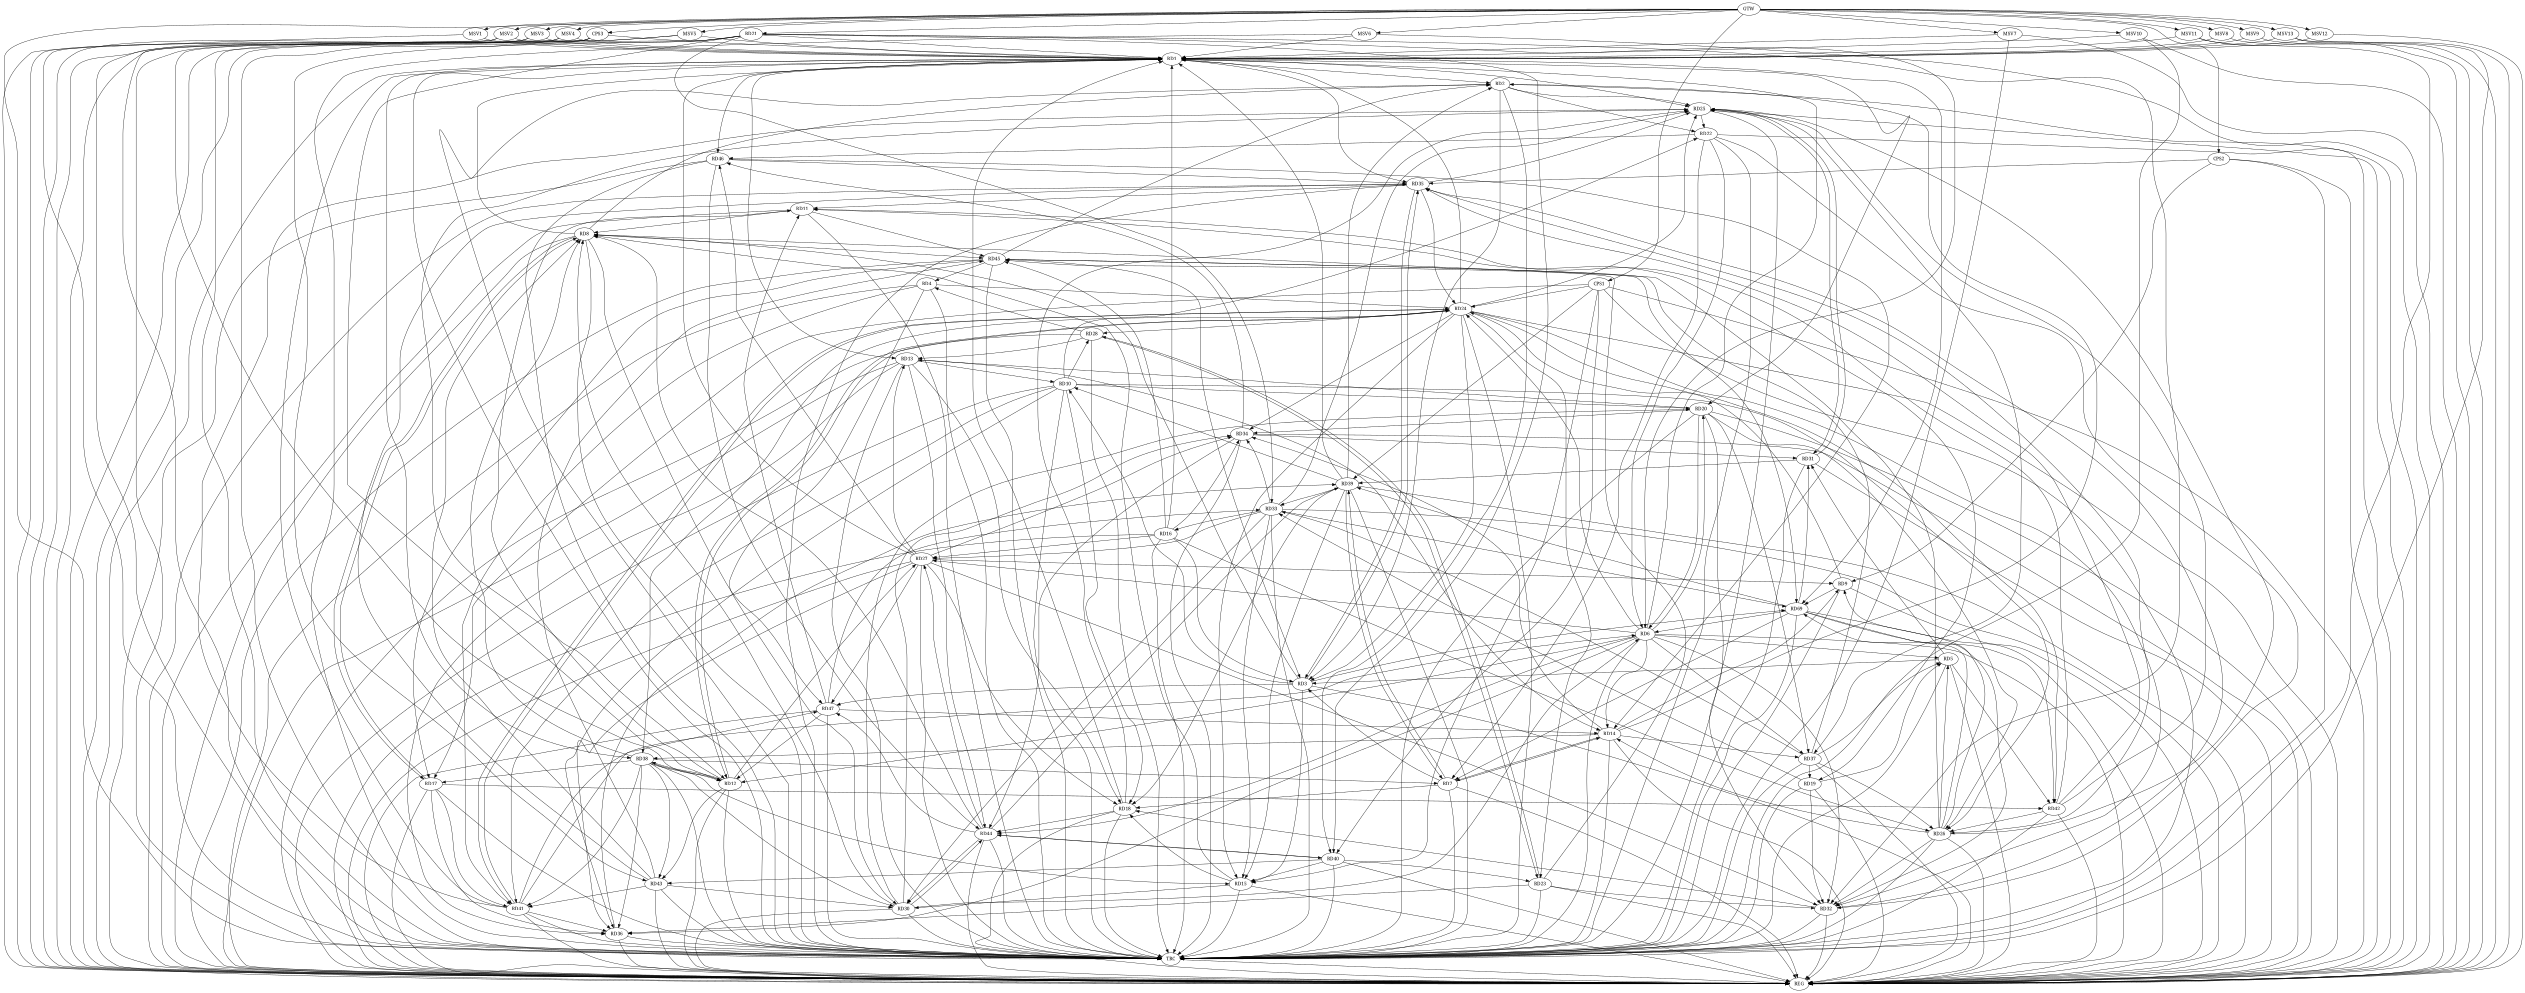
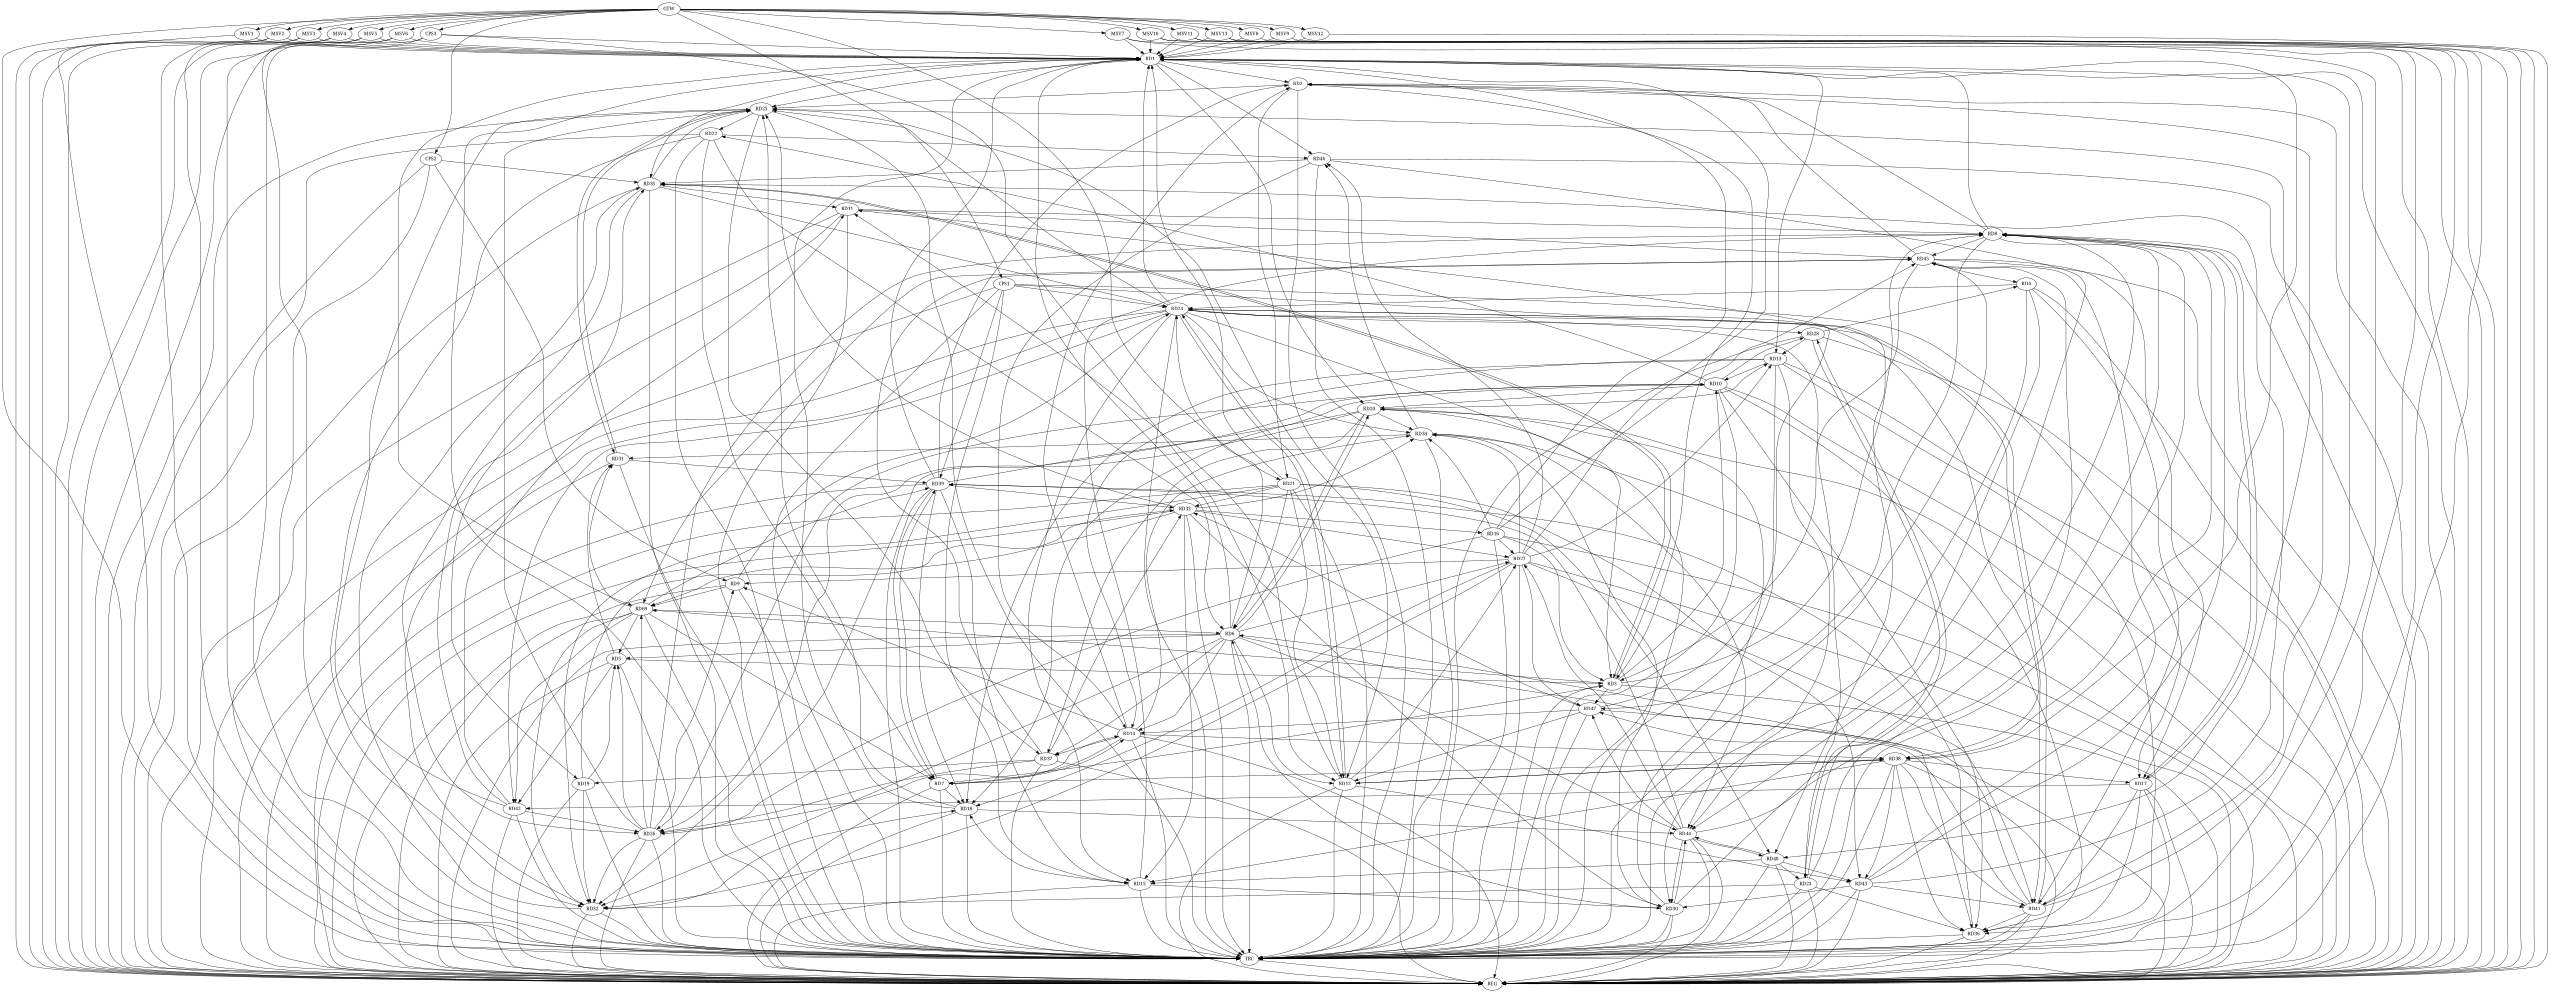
(1609, 113) -> (1265, 276)
(1866, 719) -> (629, 632)
(1299, 789) -> (1502, 907)
(766, 841) -> (1922, 967)
